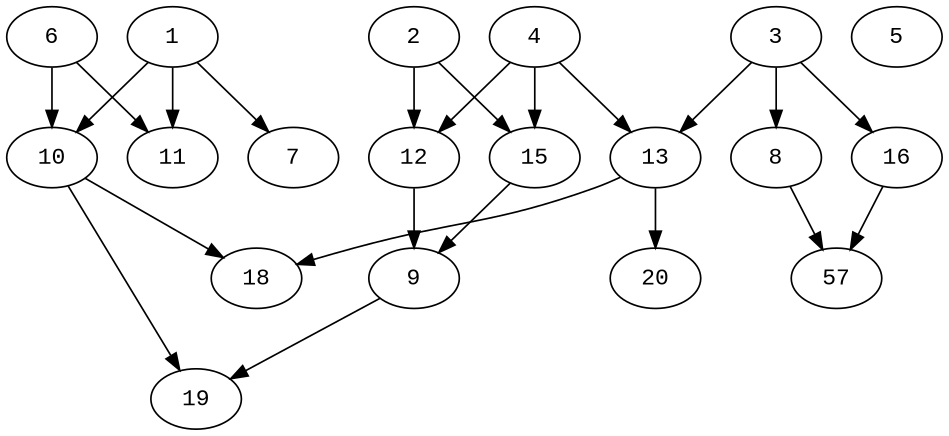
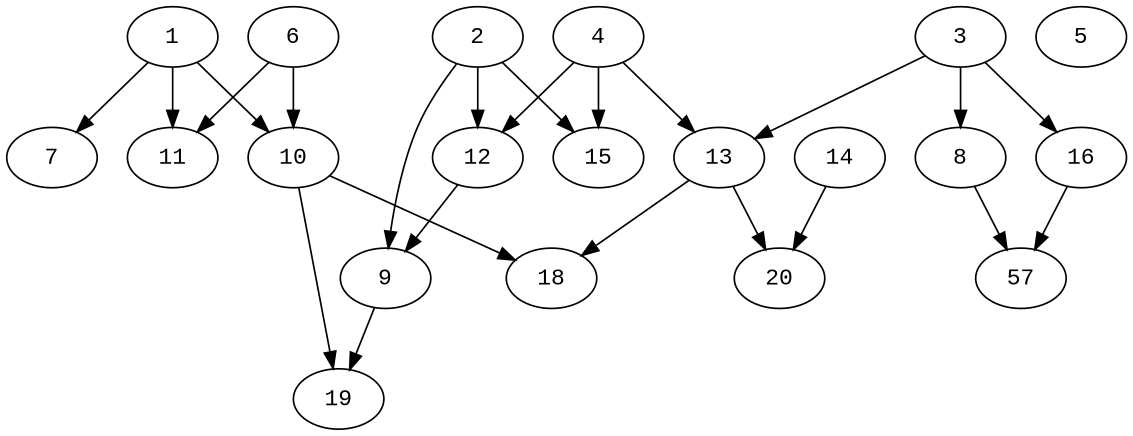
none -> (840, 158)
(485, 208) -> (411, 143)
